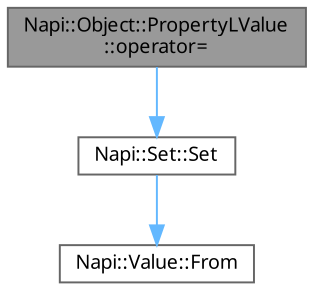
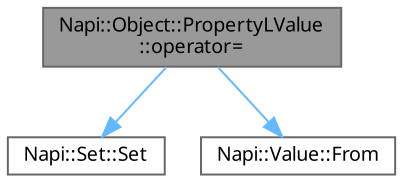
(157, 200) -> (243, 95)
